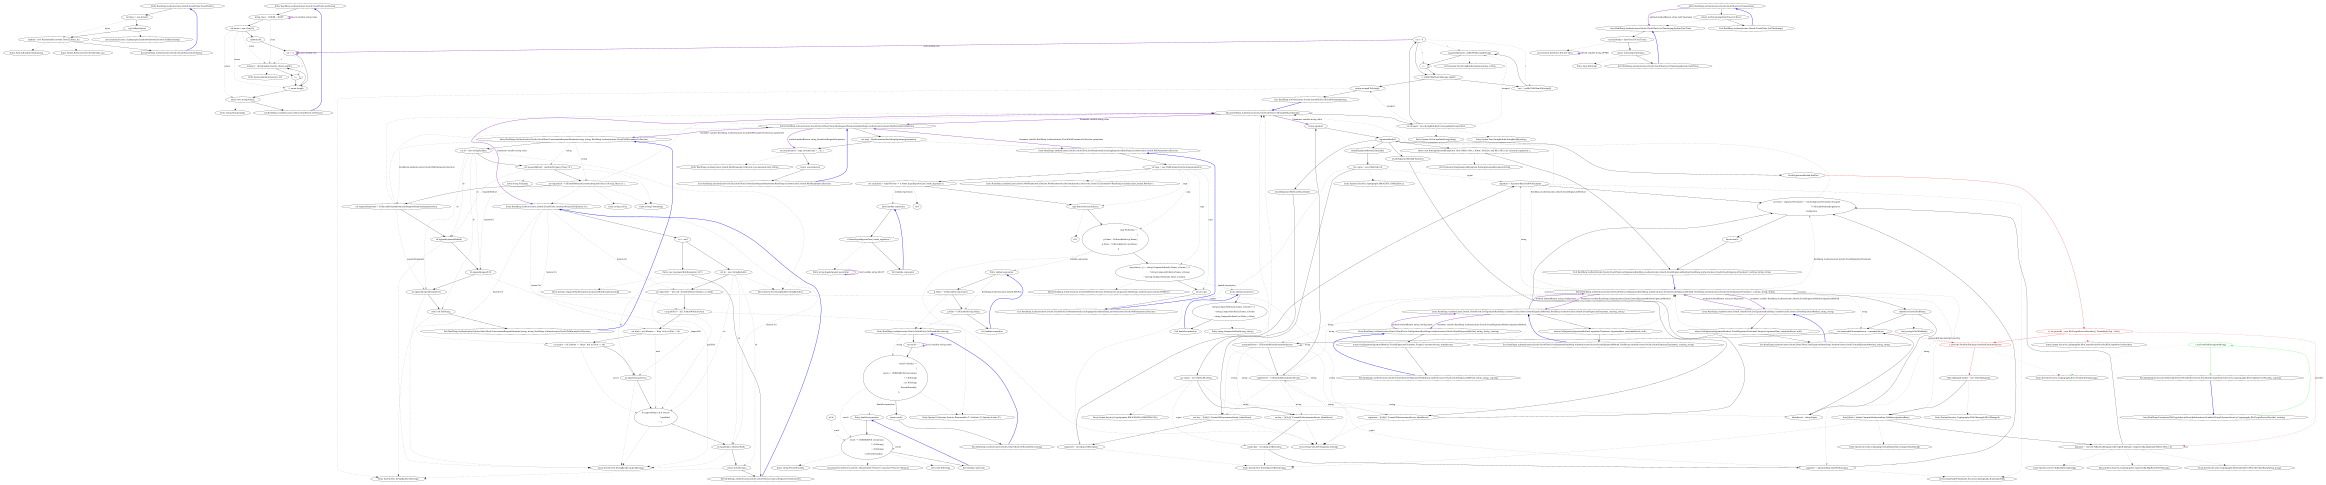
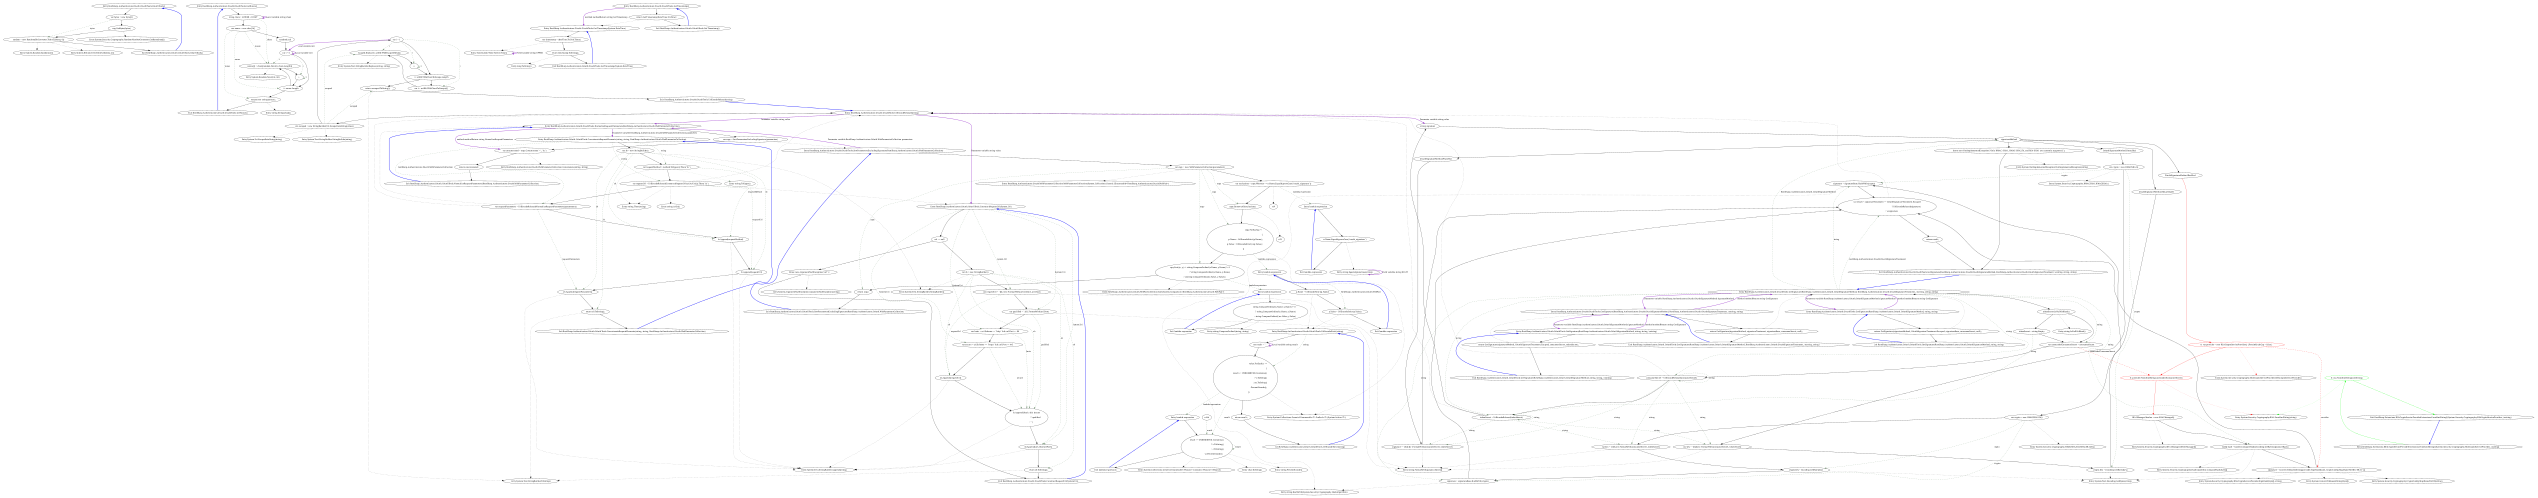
(1531, 410) -> (1786, 398)
